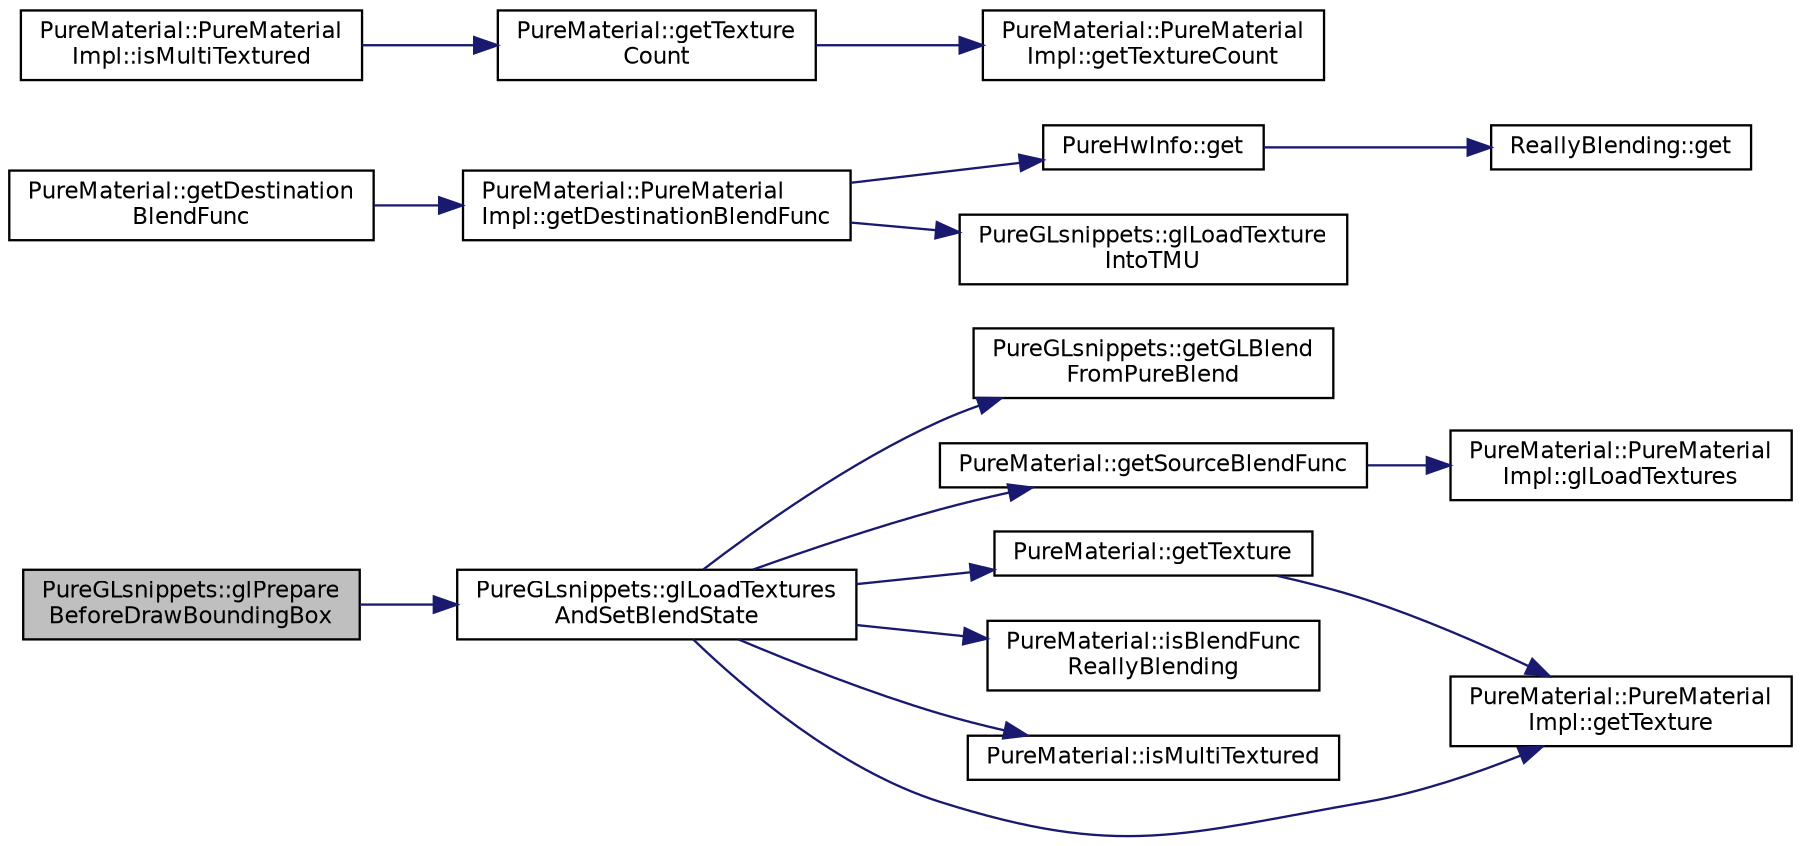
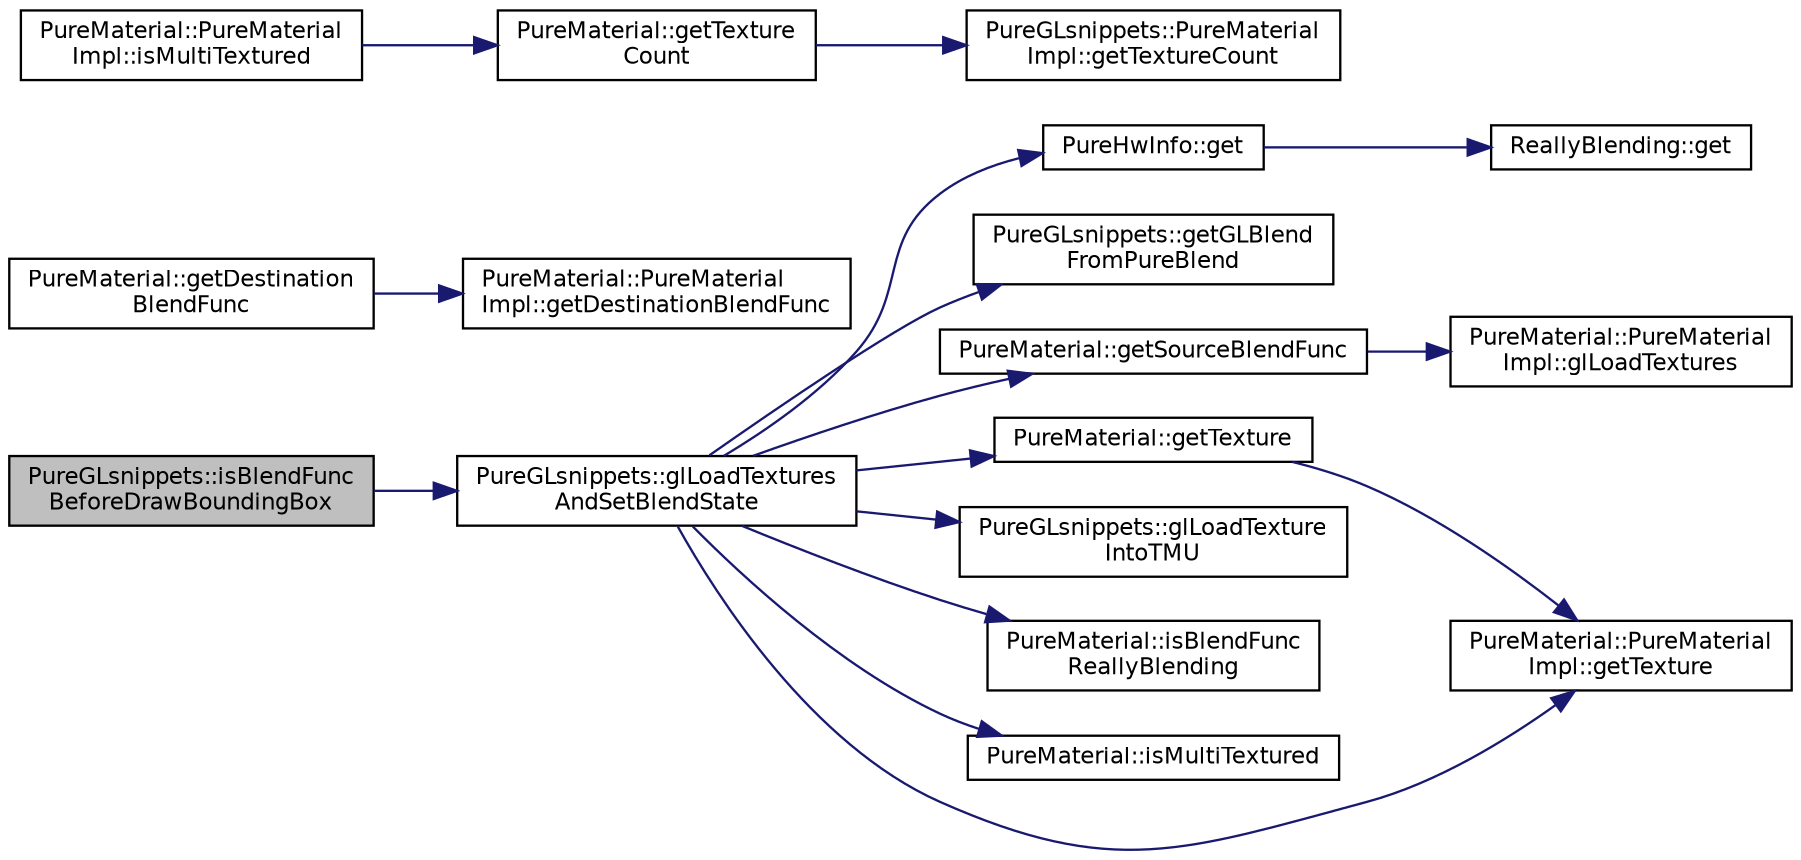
(1153, 45) -> (1153, 45)
(935, 173) -> (882, 309)
(893, 226) -> (896, 515)
(191, 605) -> (191, 491)
